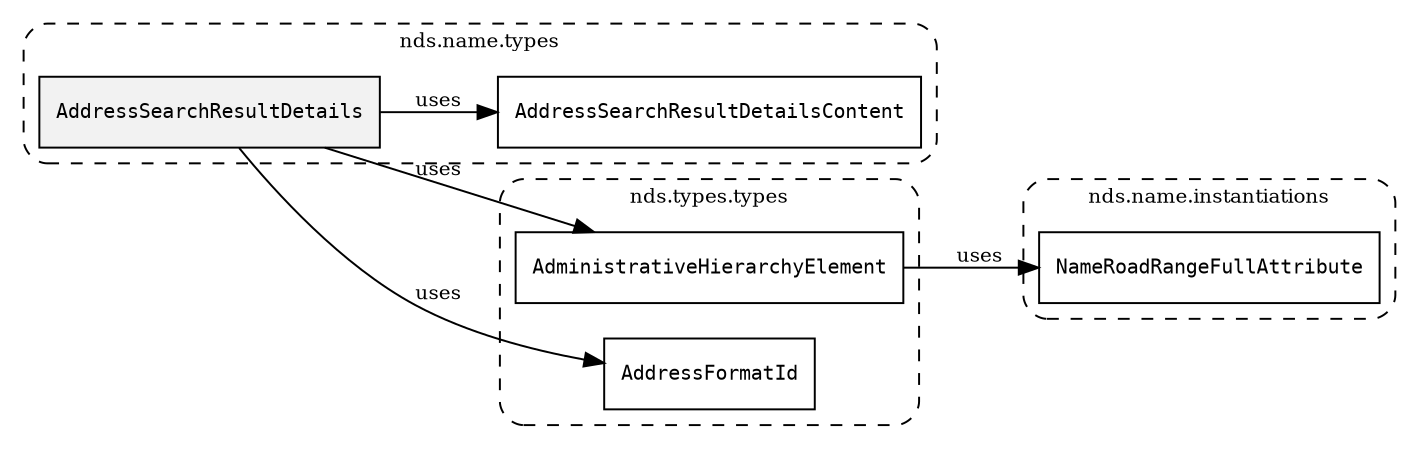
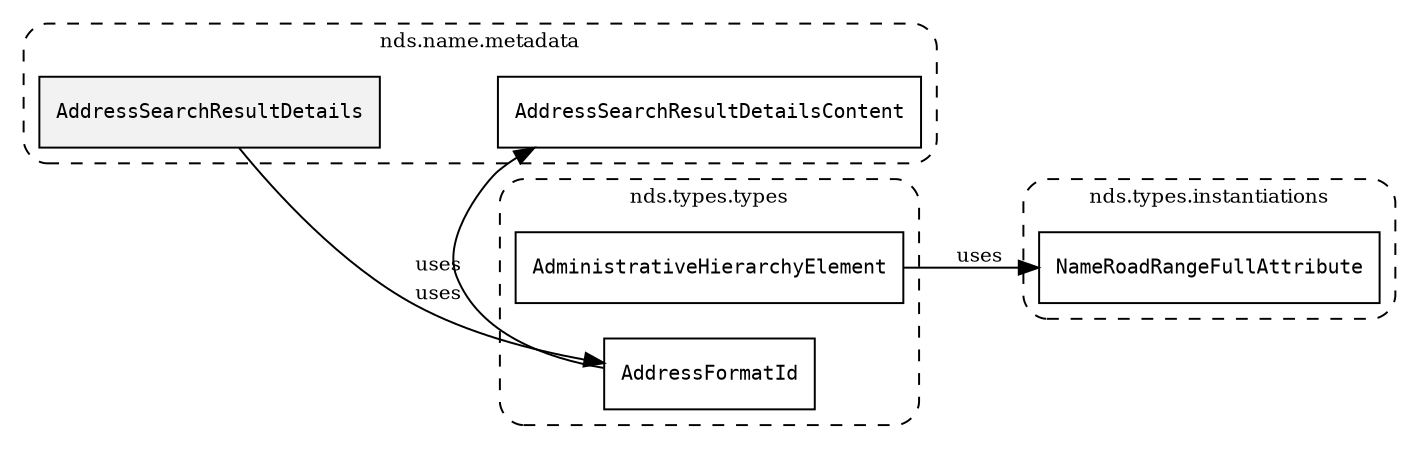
(480, 42) -> (480, 42)
(429, 112) -> (466, 294)
(450, 187) -> none
(1209, 198) -> (1209, 198)
